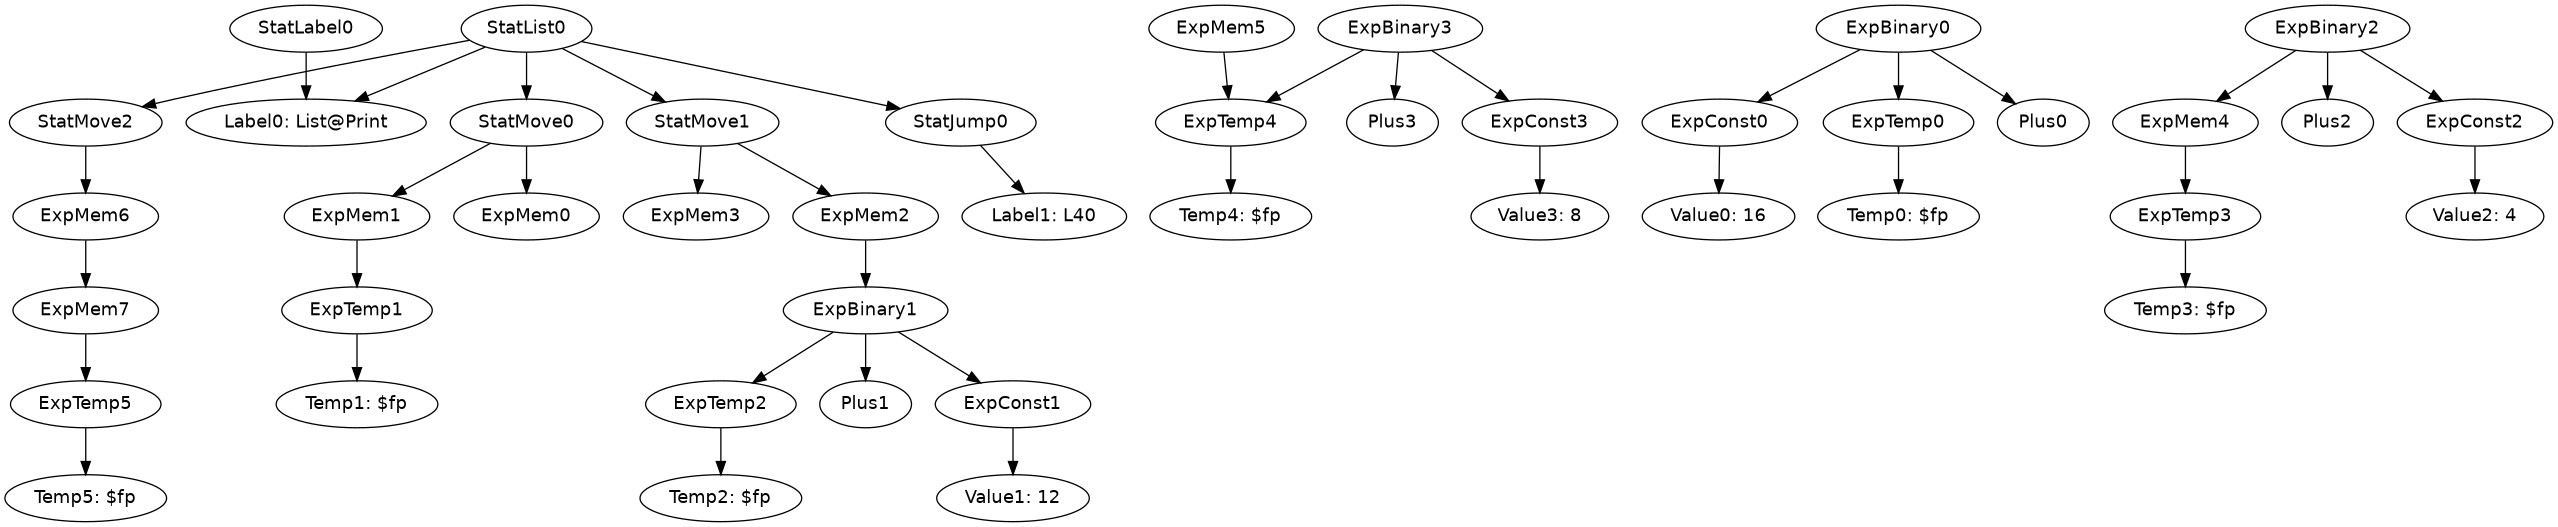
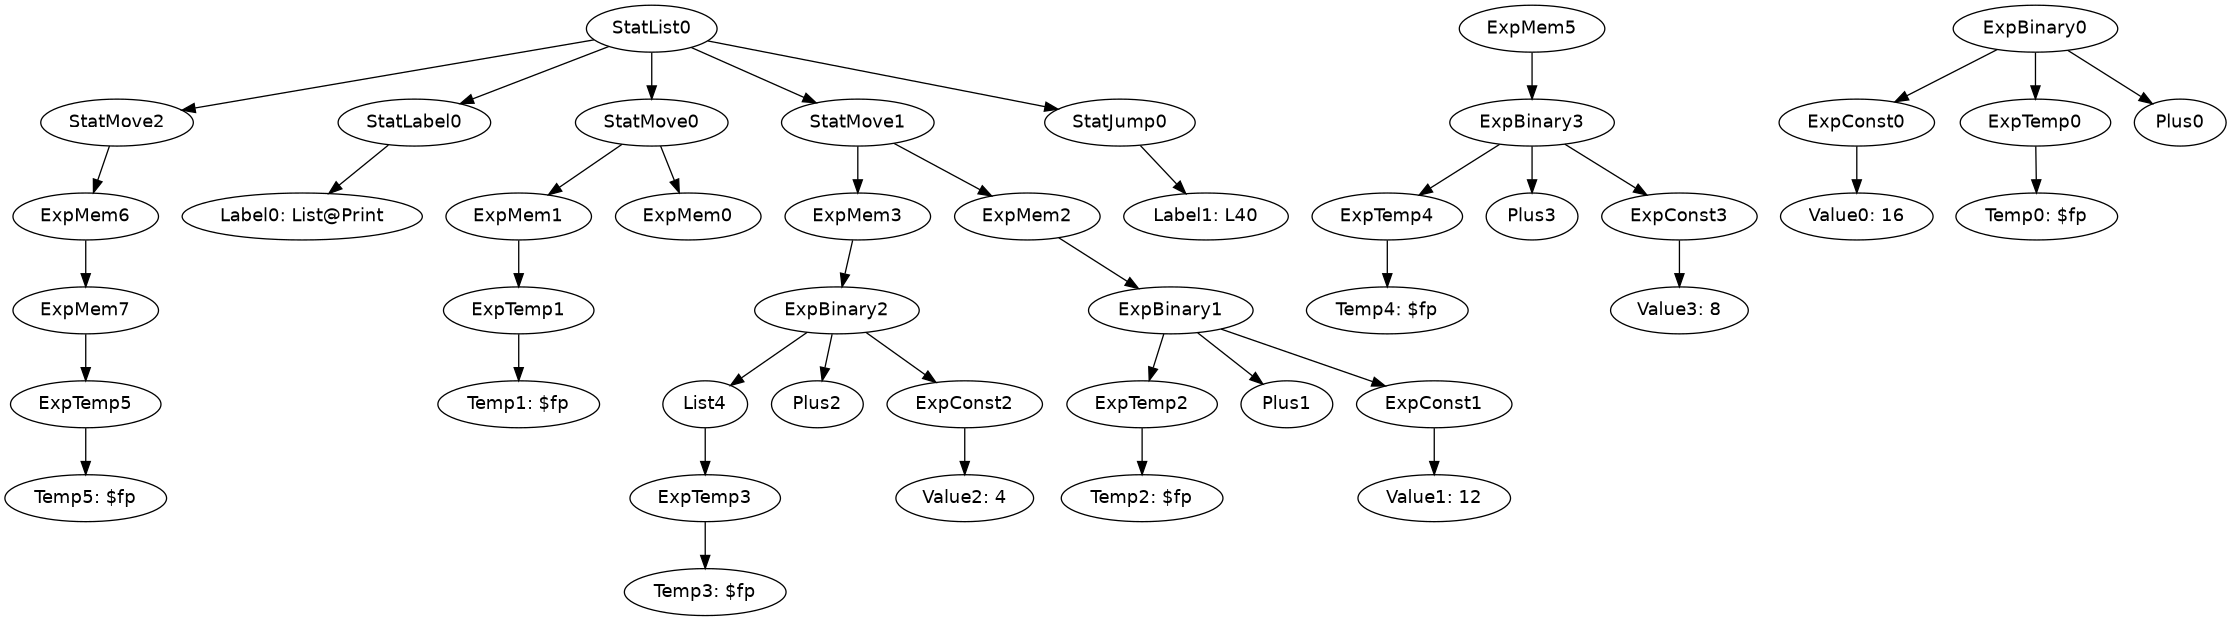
(1226, 69) -> (1532, 69)
(426, 72) -> (541, 73)
(2185, 123) -> (705, 404)
none -> (849, 257)
